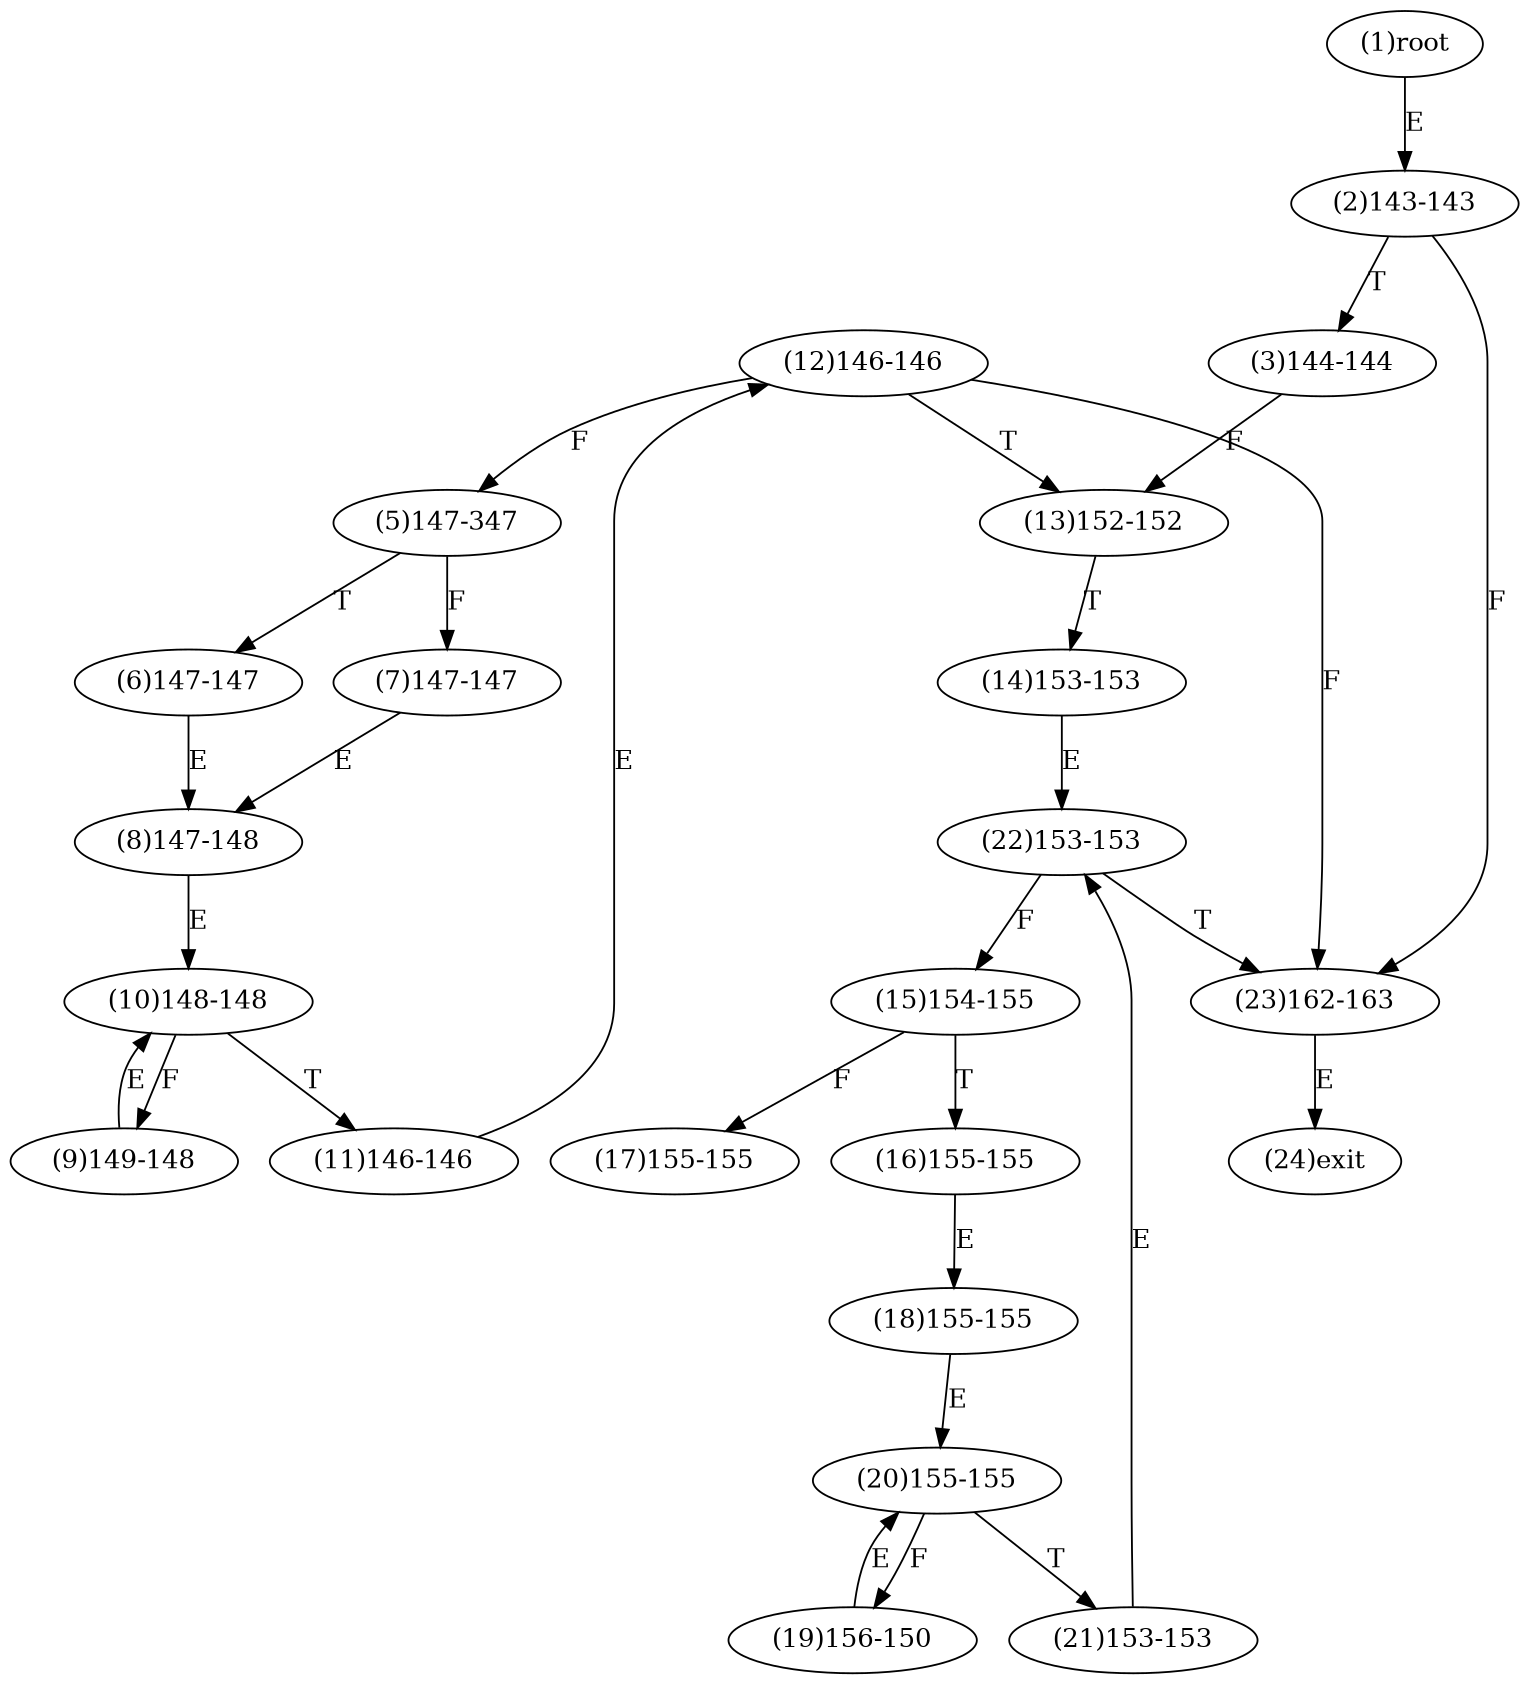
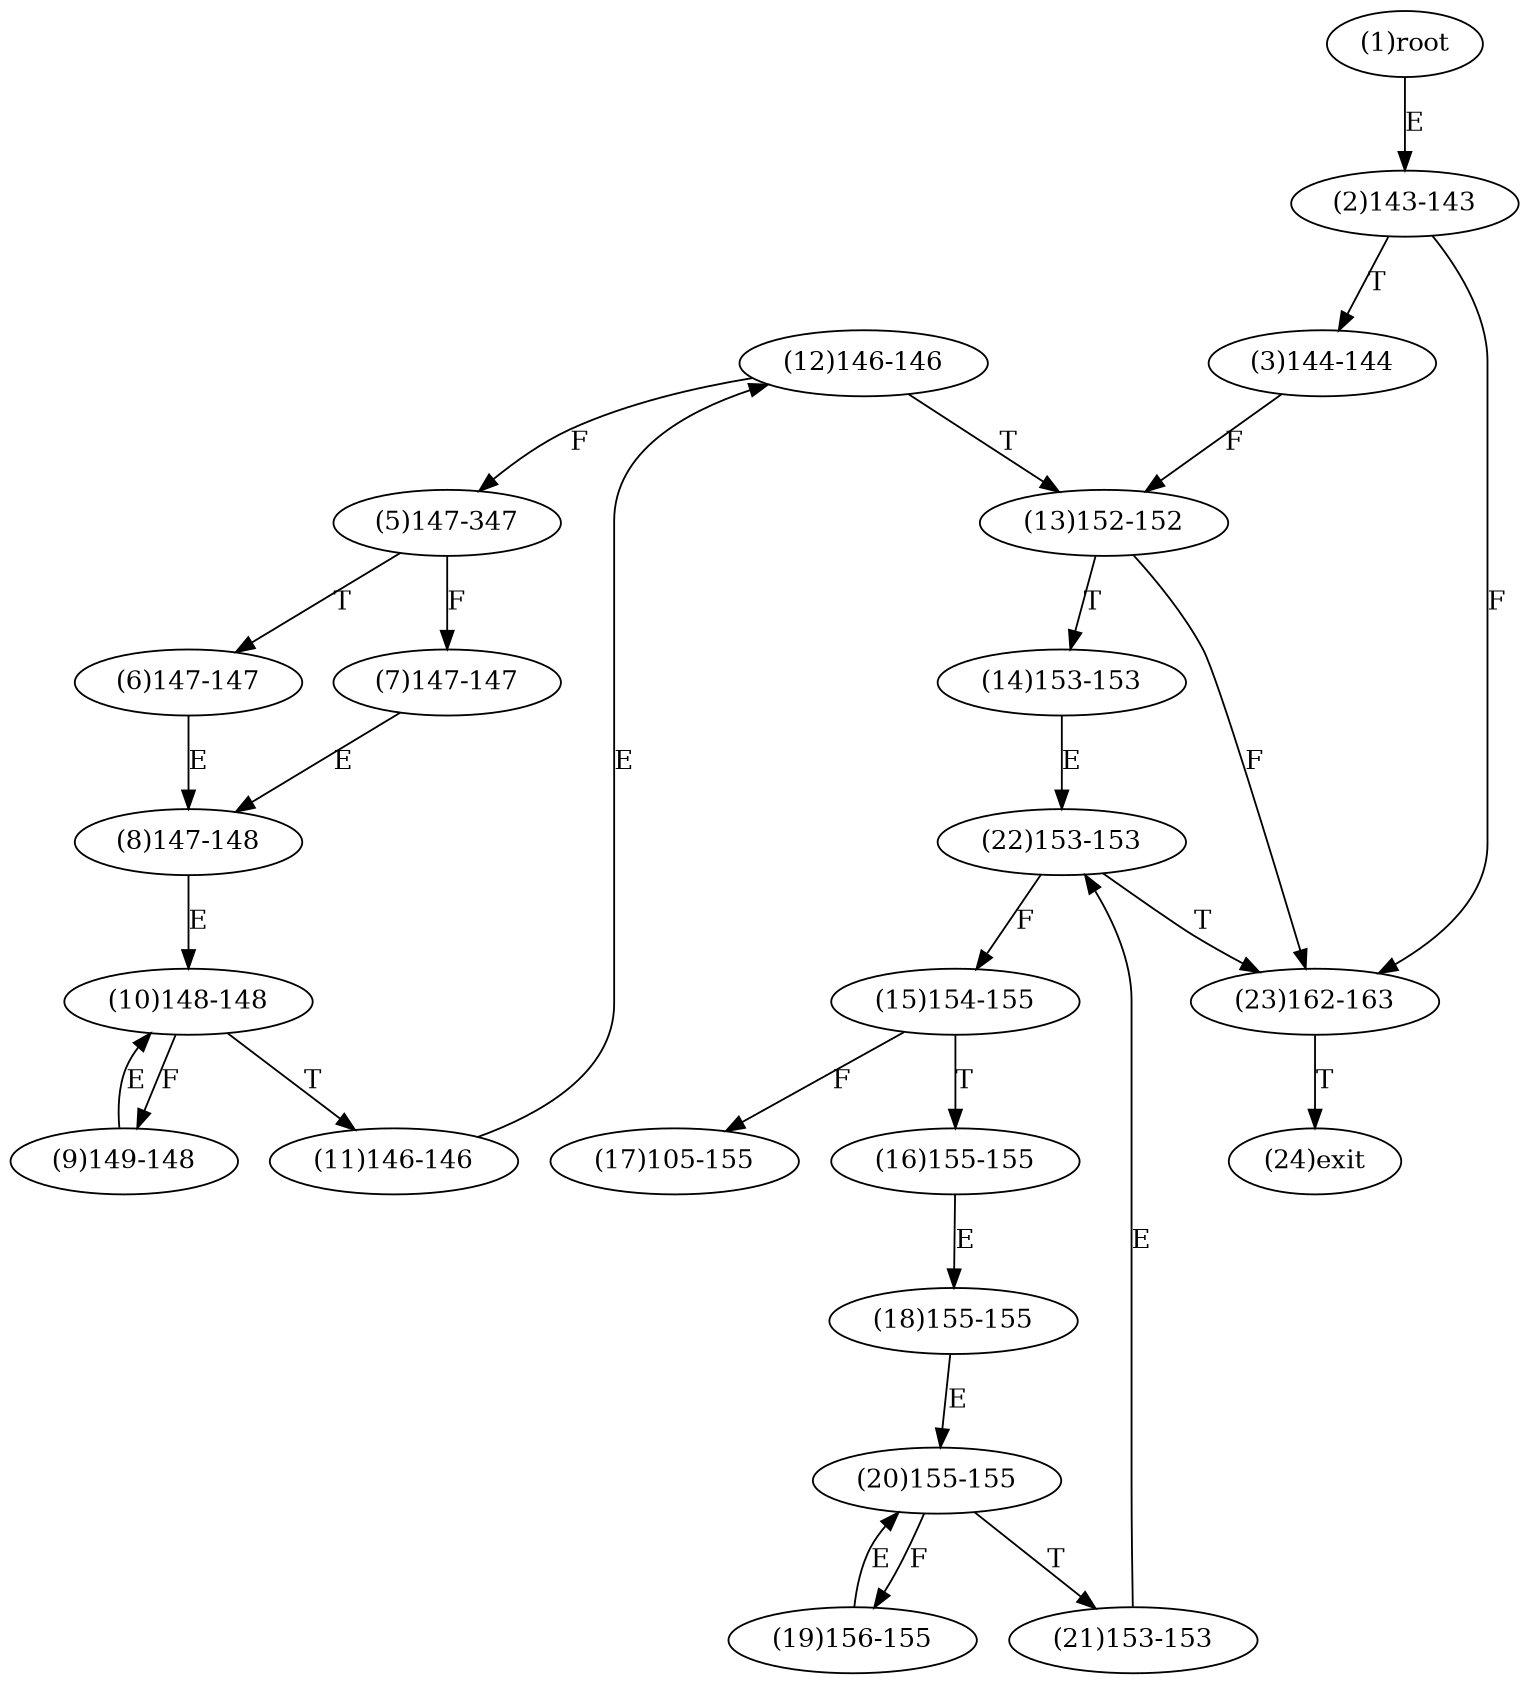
(1322, 539) -> (1236, 743)
(1325, 1082) -> (1325, 1082)
(675, 1161) -> (675, 1161)
(853, 1640) -> (853, 1640)
